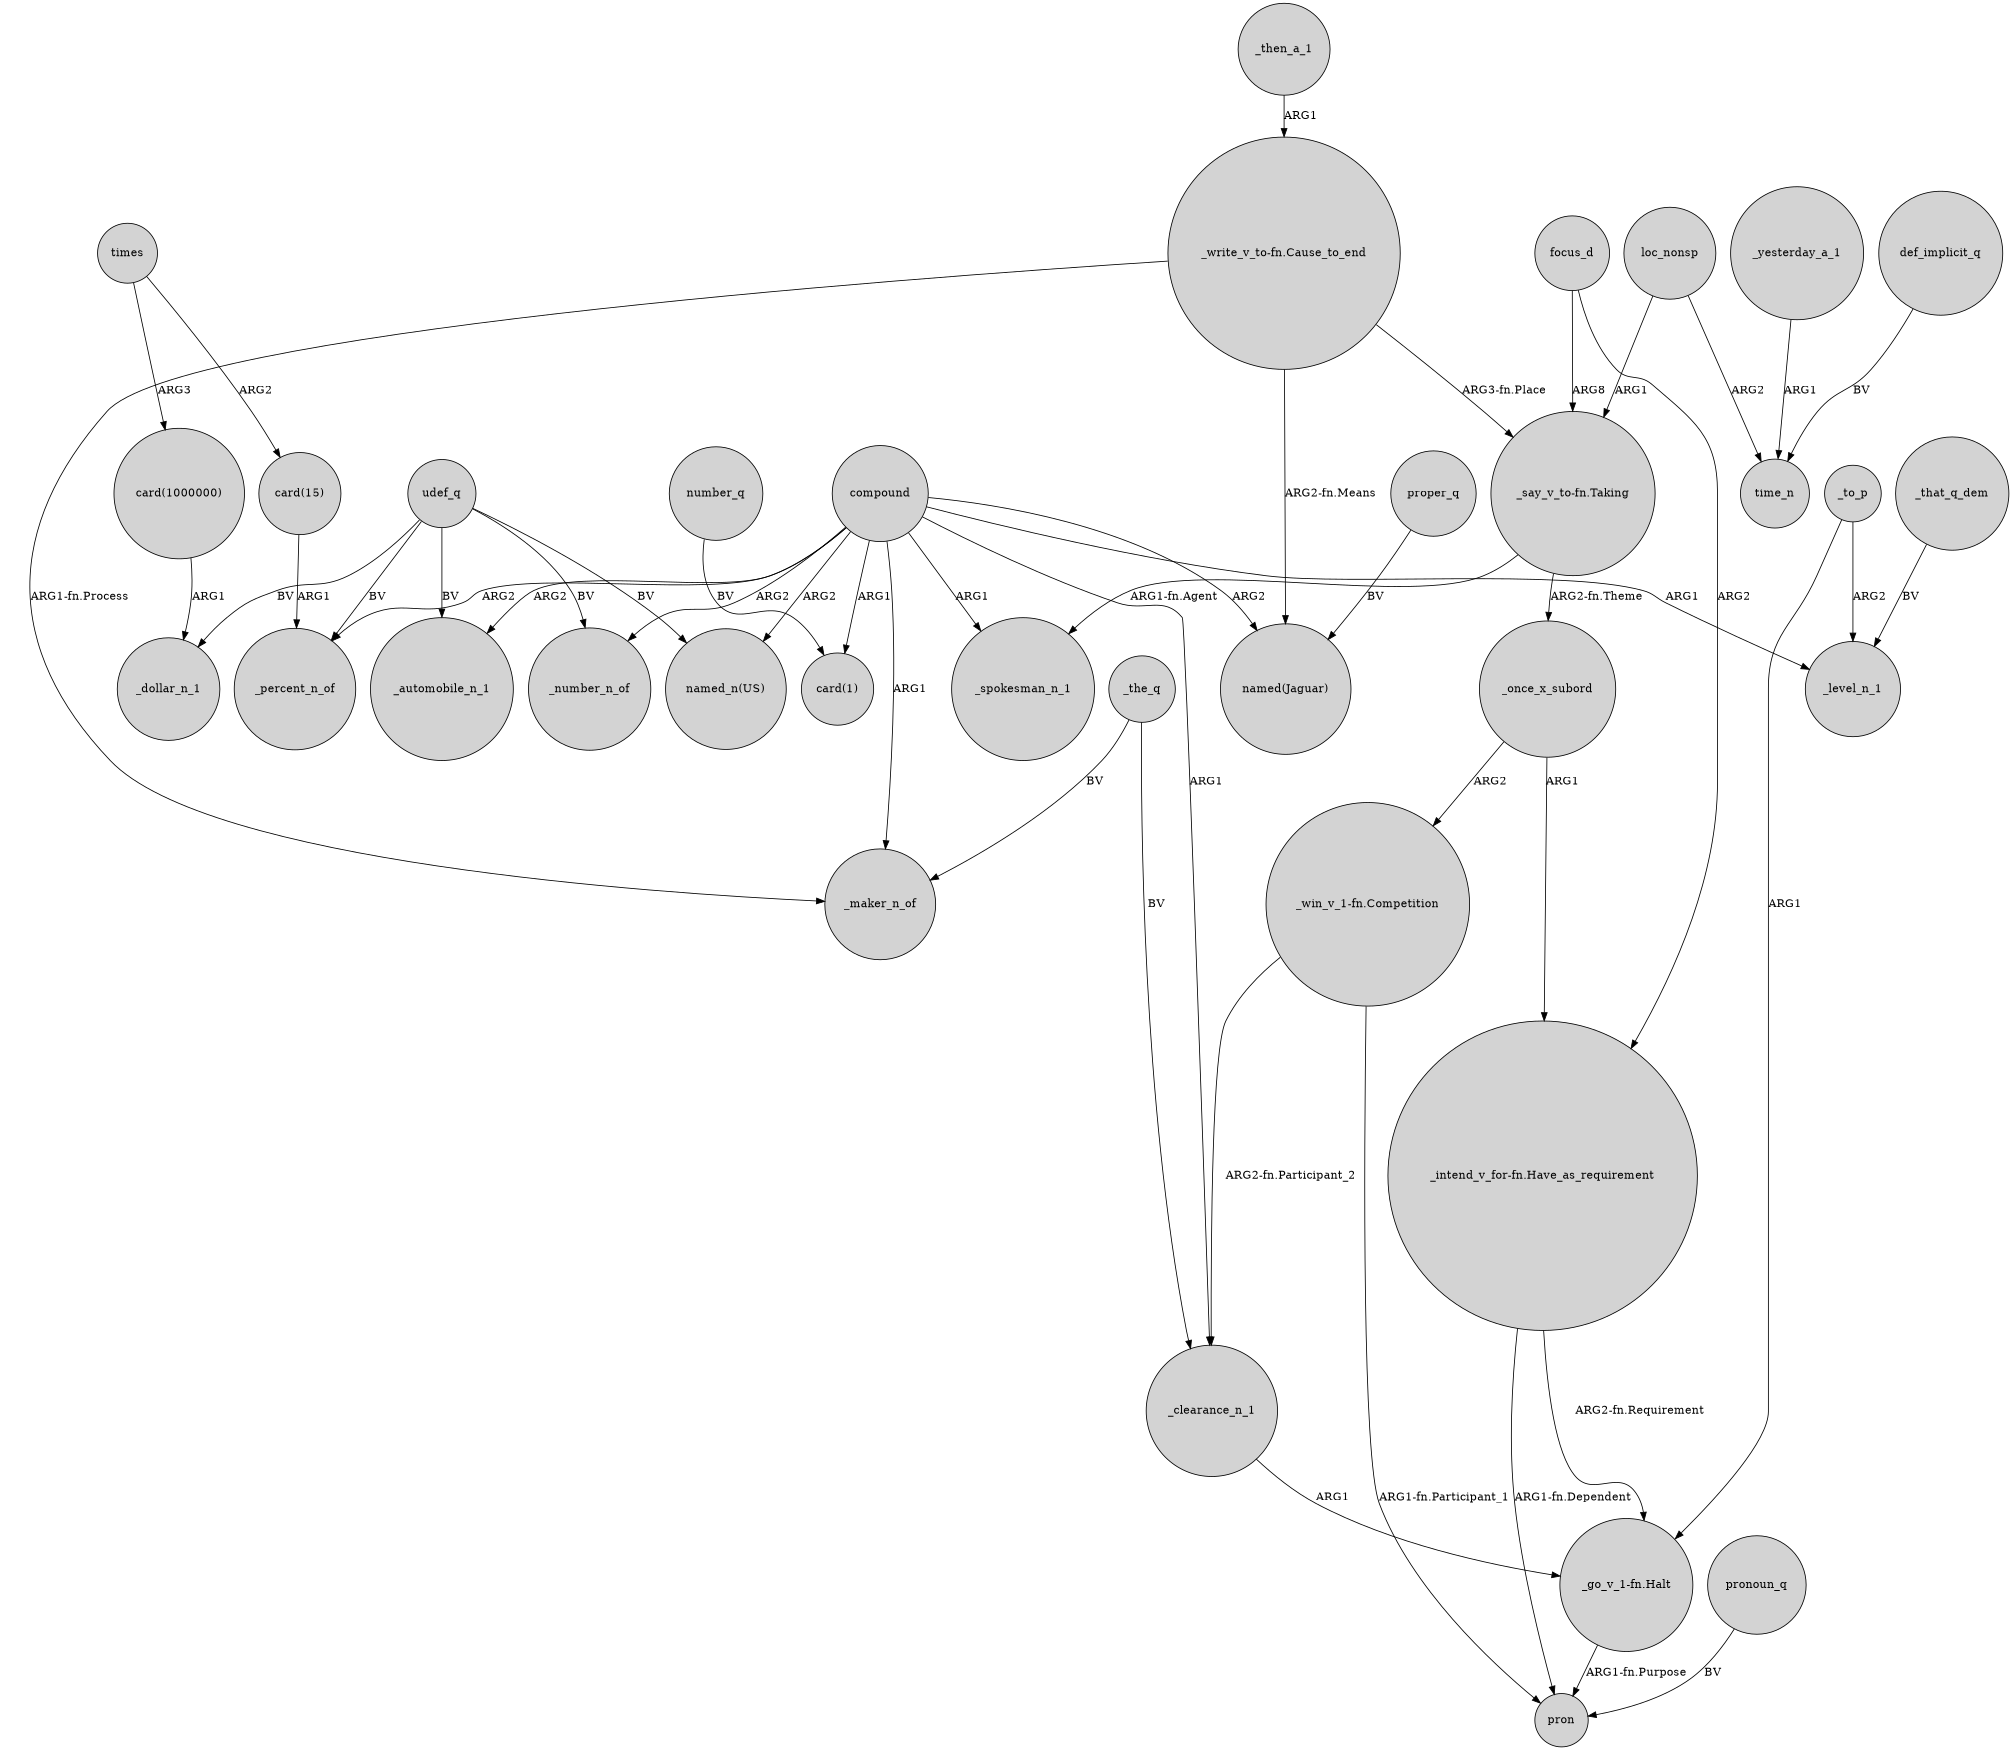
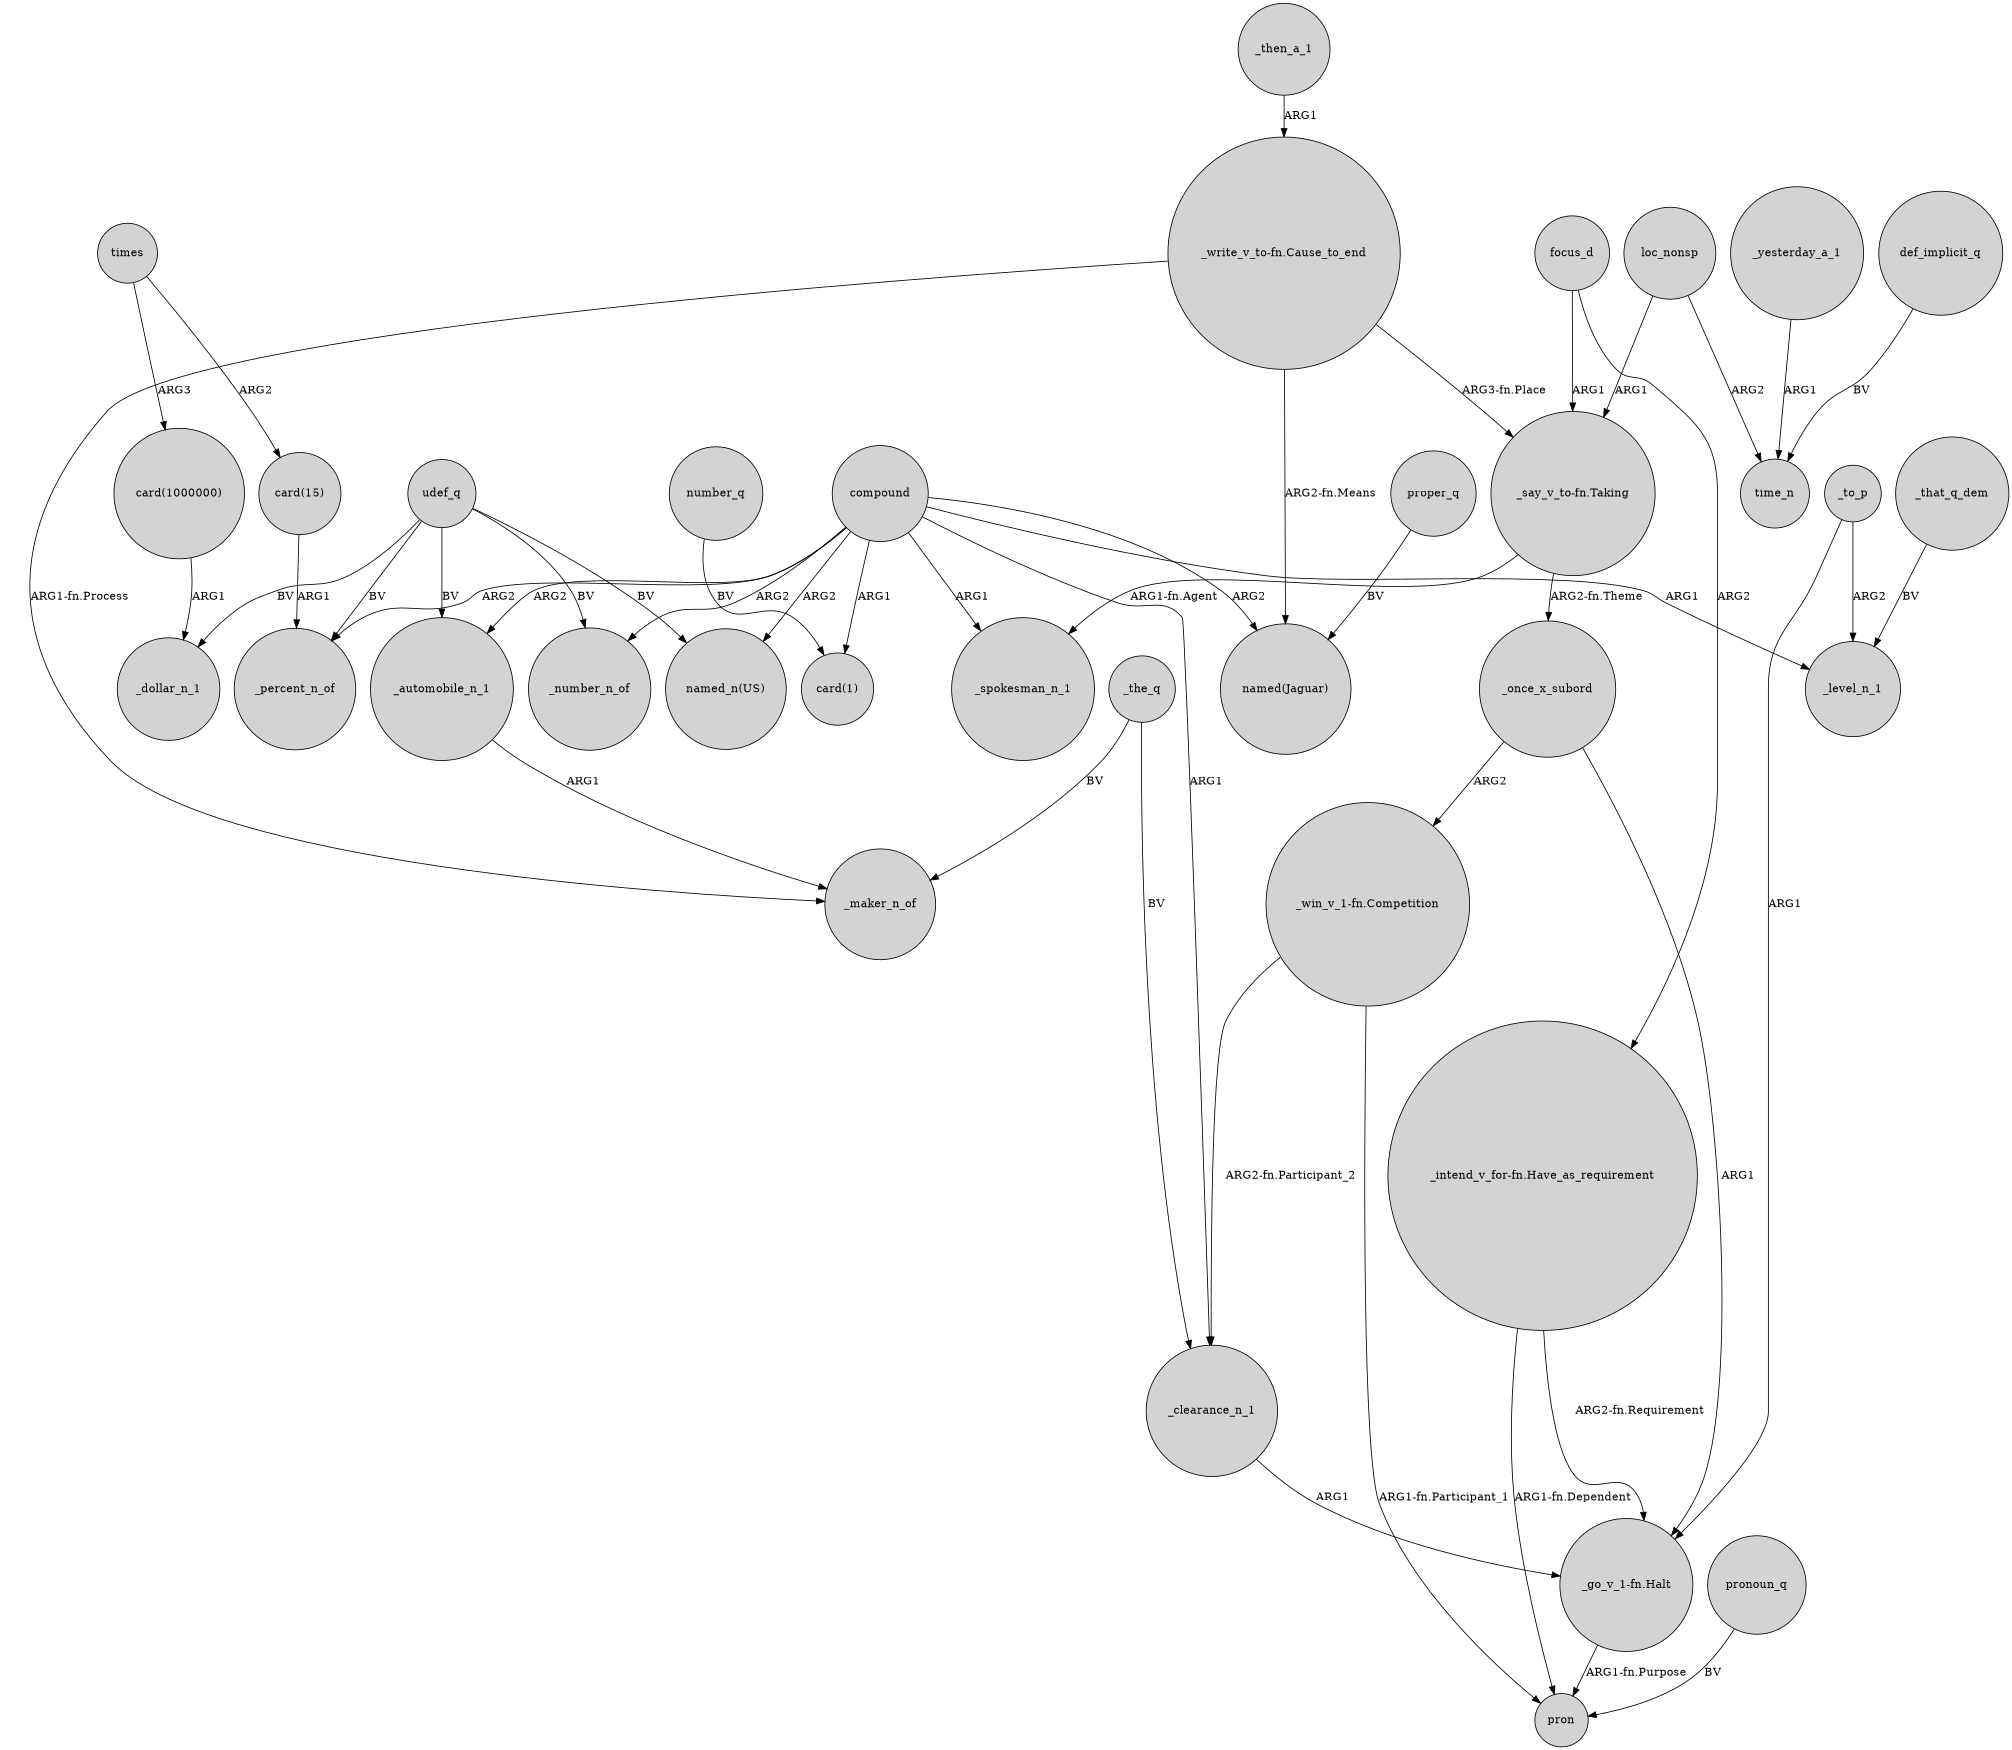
(1589, 390) -> (1589, 390)
(894, 691) -> (650, 826)
(1546, 885) -> (1713, 1130)
